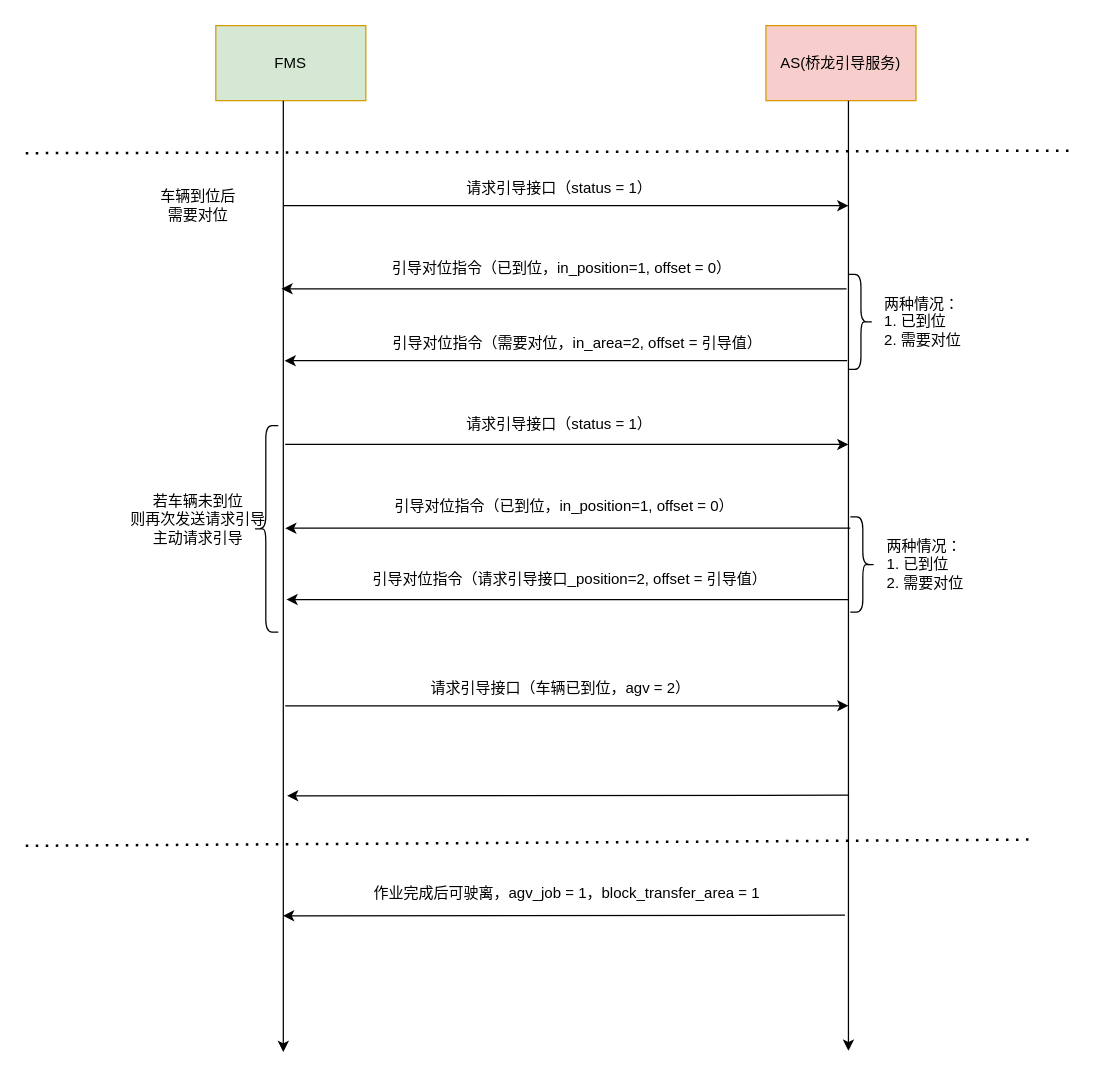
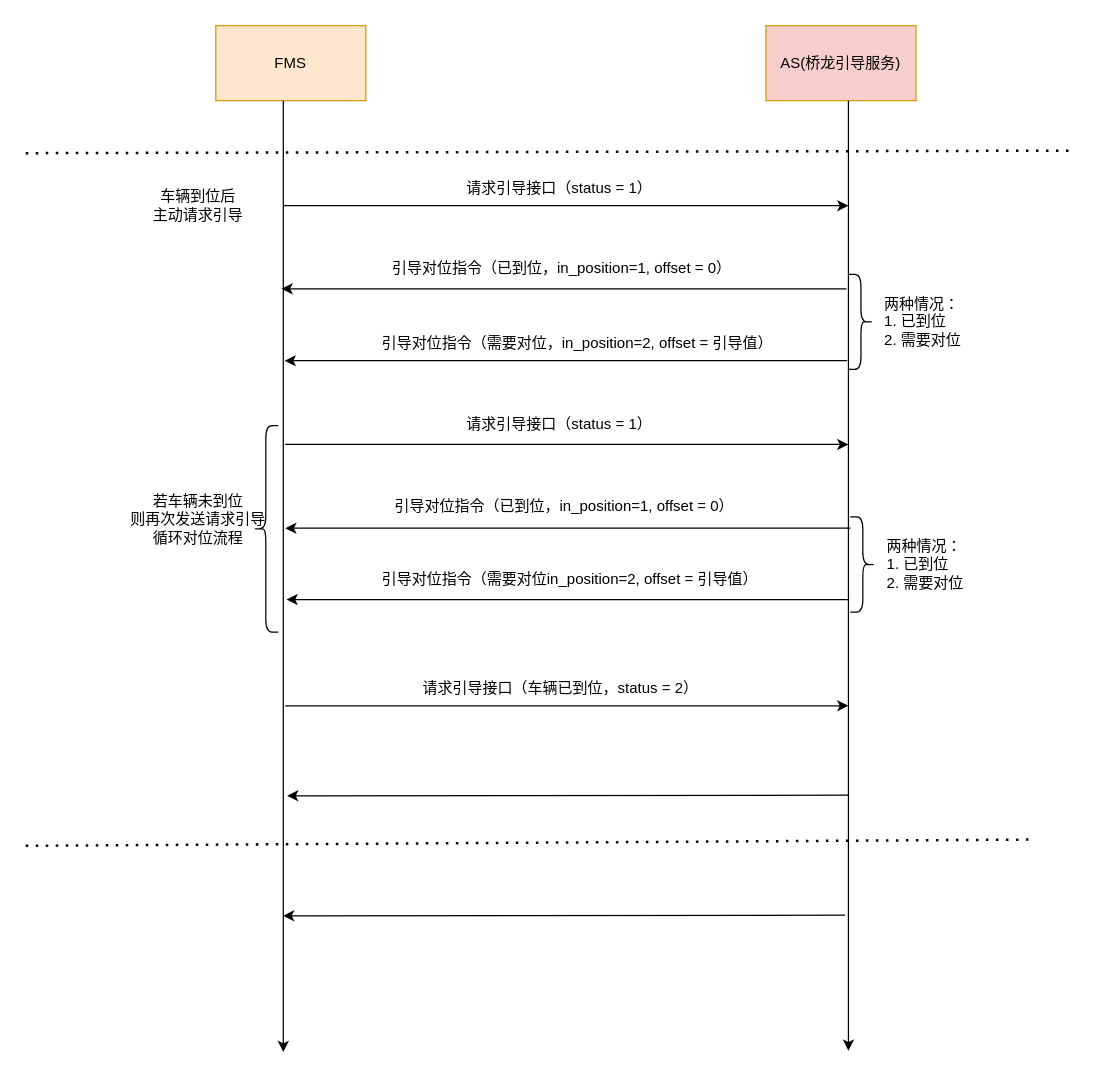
(291, 63) -> (291, 63)
(198, 206) -> (198, 206)
(578, 343) -> (578, 343)
(198, 519) -> (198, 519)
(570, 579) -> (570, 579)
(561, 688) -> (561, 688)
(568, 893) -> none
